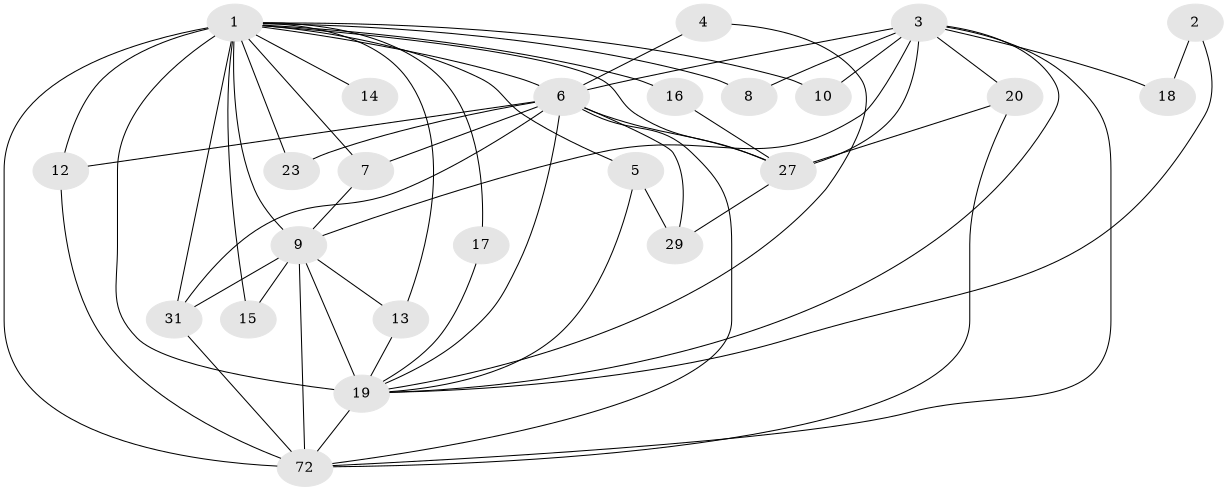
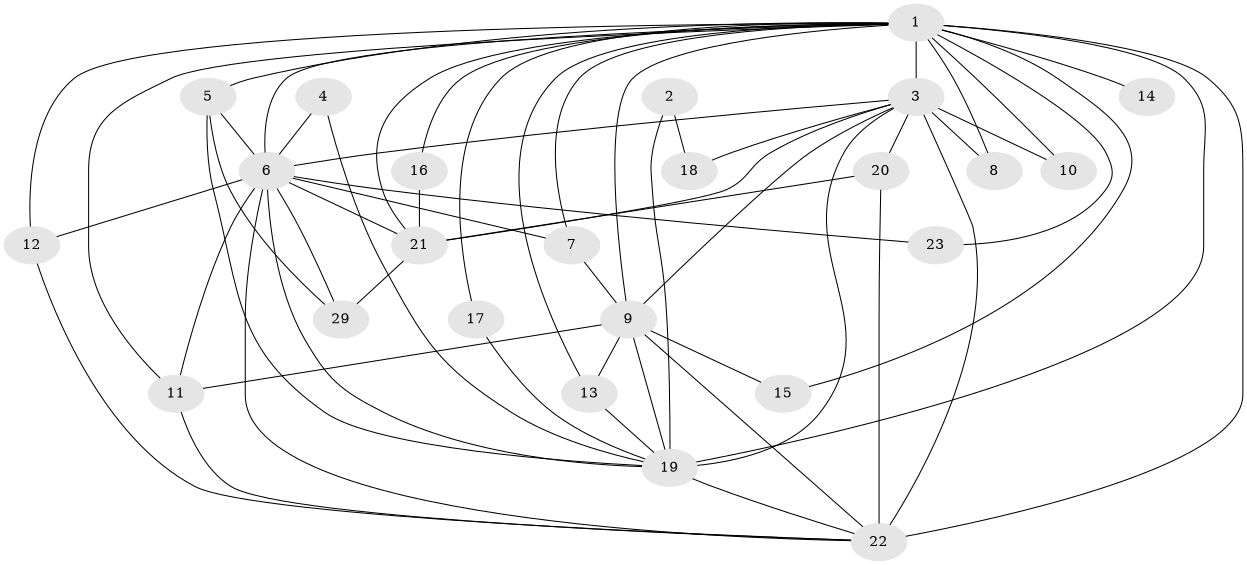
none -> (916, 60)
none -> (238, 134)
(788, 171) -> (419, 245)
(174, 319) -> (176, 394)
(305, 468) -> (879, 542)
